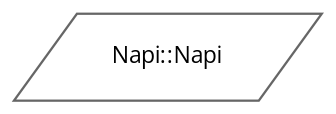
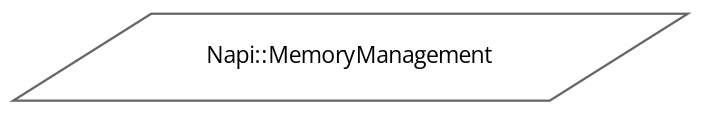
(168, 57) -> (350, 57)
